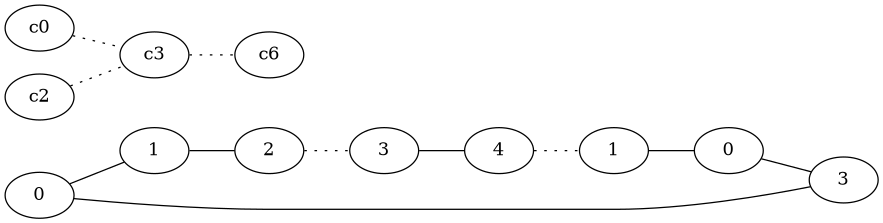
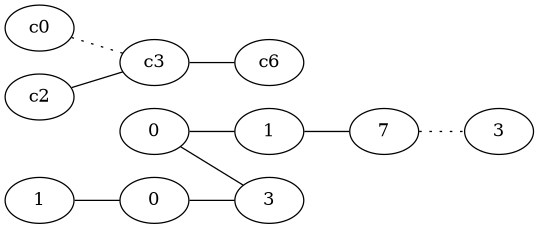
(212, 55) -> (212, 63)
(97, 76) -> (97, 80)
(269, 151) -> (384, 131)
(499, 151) -> none
